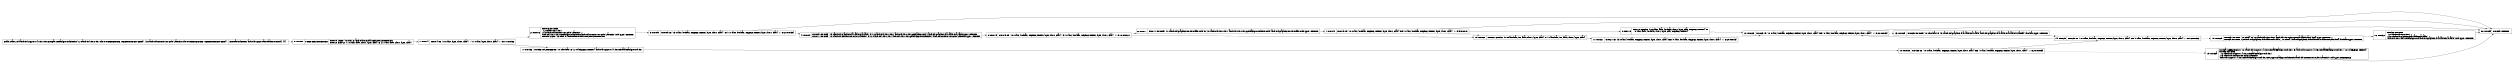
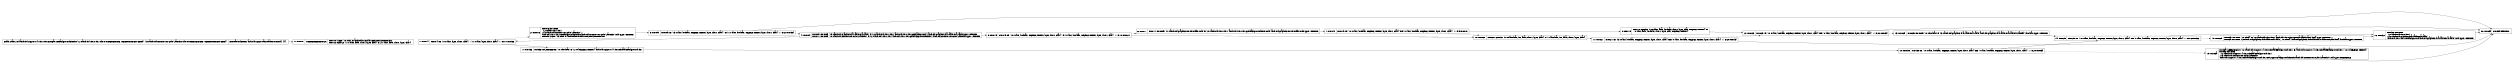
(1963, 22) -> (2115, 45)
(2502, 31) -> (2502, 31)
(1958, 38) -> (2270, 34)
(316, 42) -> (316, 42)
(415, 42) -> (658, 39)
